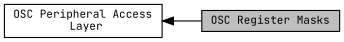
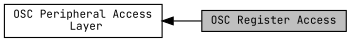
(271, 21) -> (274, 21)
